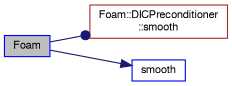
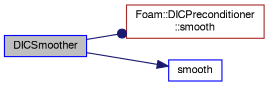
(27, 46) -> (45, 46)
